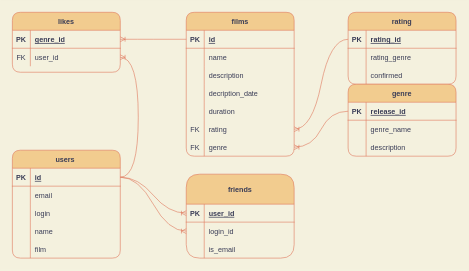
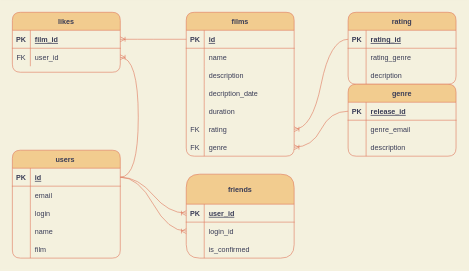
(50, 40) -> (46, 40)
(388, 76) -> (389, 76)
(391, 130) -> (391, 130)
(222, 250) -> (231, 250)
